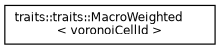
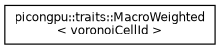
(110, 25) -> (110, 25)
